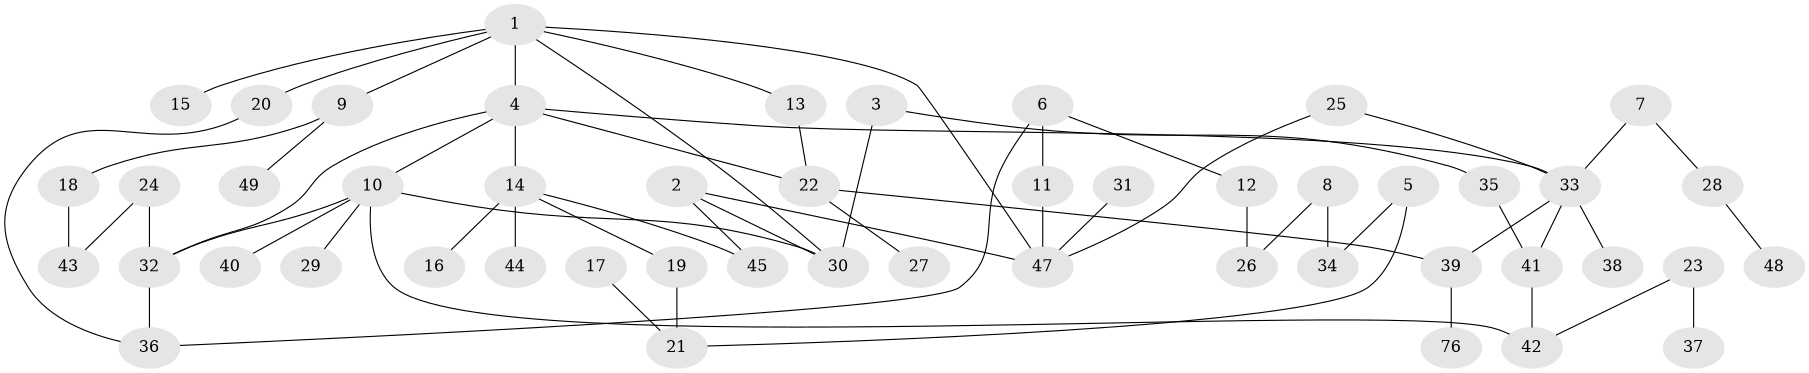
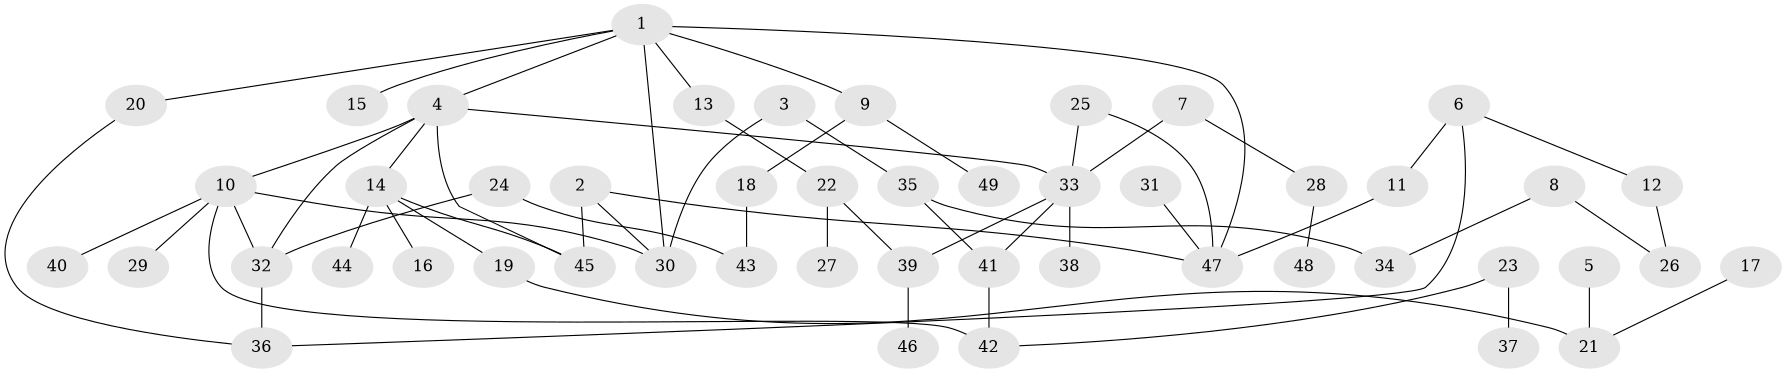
(662, 146) -> (472, 212)
(1368, 227) -> (1147, 227)
(1451, 348) -> (908, 348)
